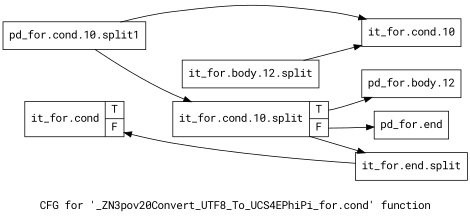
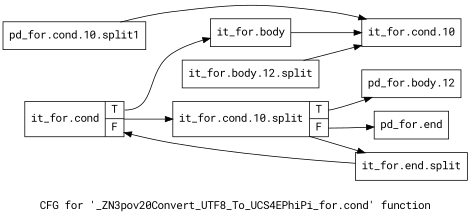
none -> (251, 33)
(138, 76) -> (145, 119)
